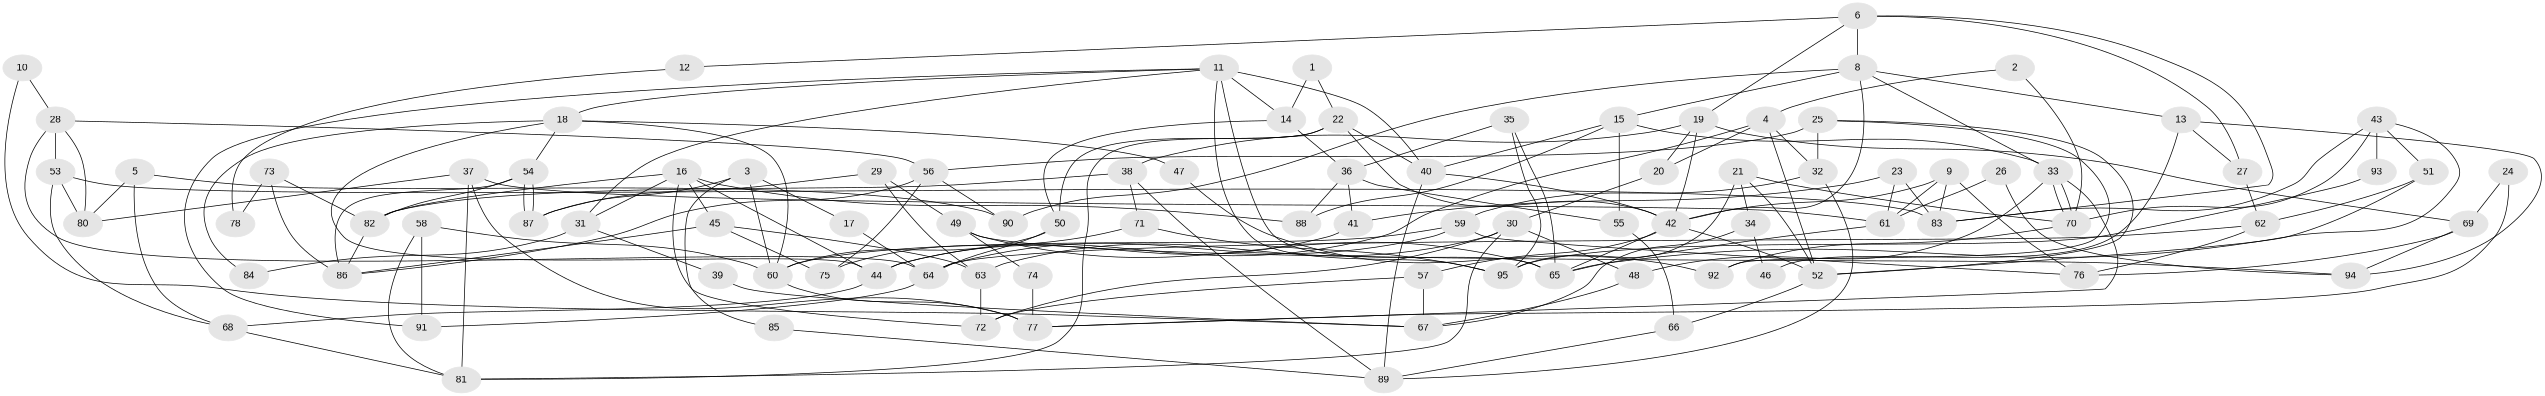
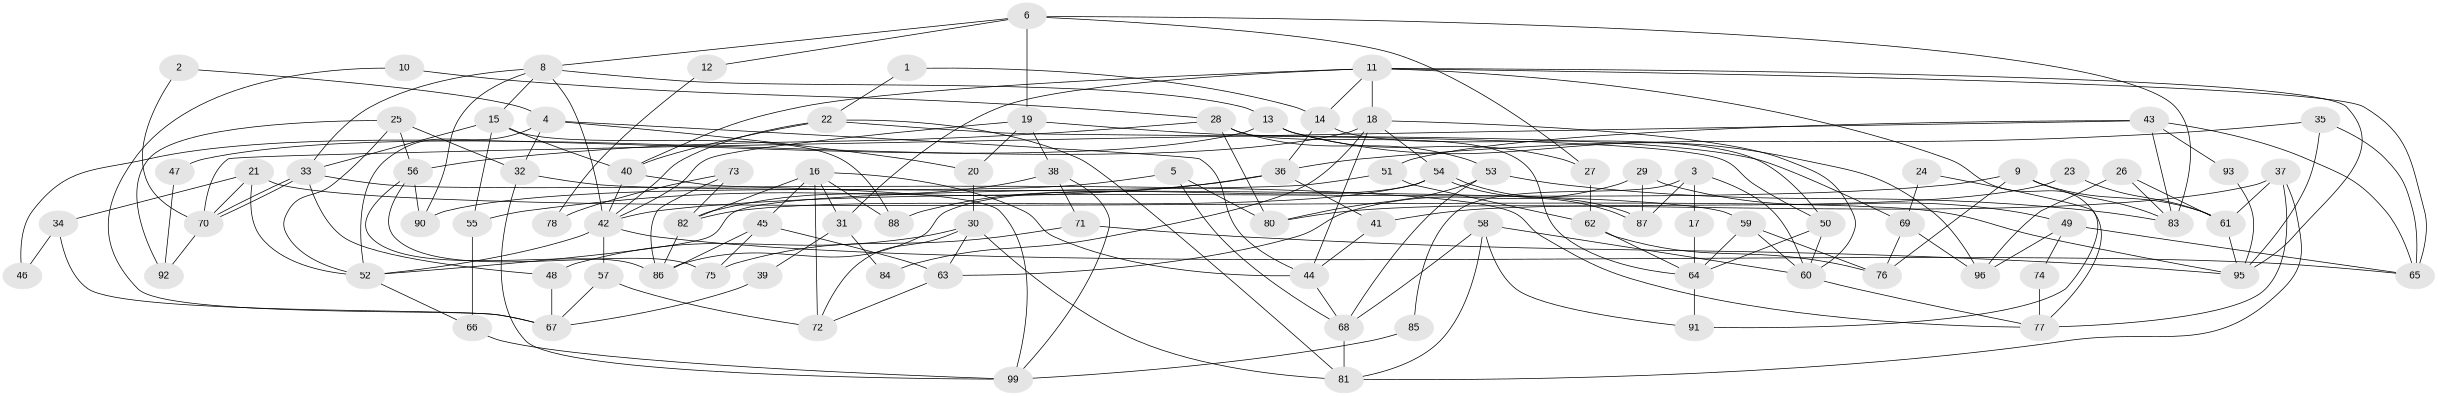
(1914, 194) -> (2142, 192)
(1719, 245) -> (2234, 254)
(2351, 276) -> (1980, 276)
none -> (1415, 277)
(1384, 380) -> (1013, 380)
